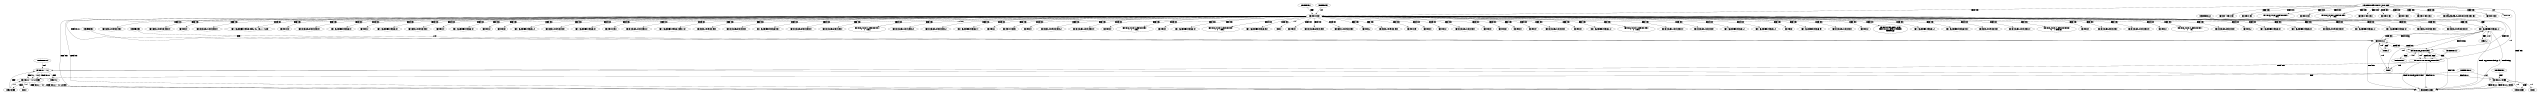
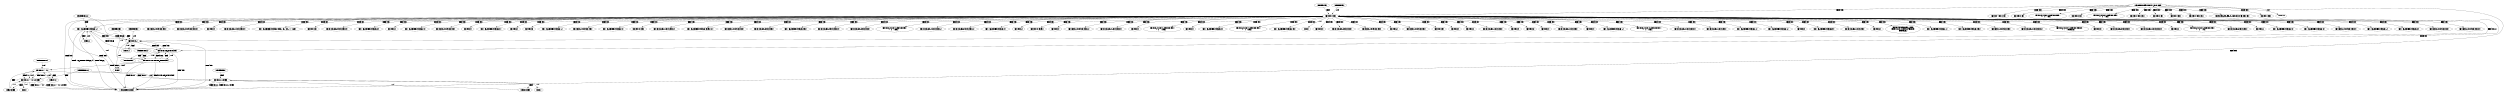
(2459, 16) -> (2232, 16)
(960, 22) -> (987, 22)
(1533, 29) -> none
(2281, 65) -> (115, 65)
none -> (47, 76)
